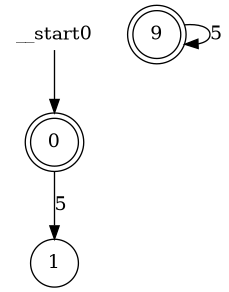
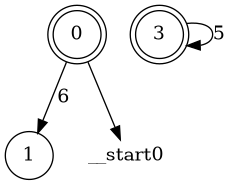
(157, 35) -> (160, 35)
(54, 75) -> (101, 95)
(61, 205) -> (64, 98)
